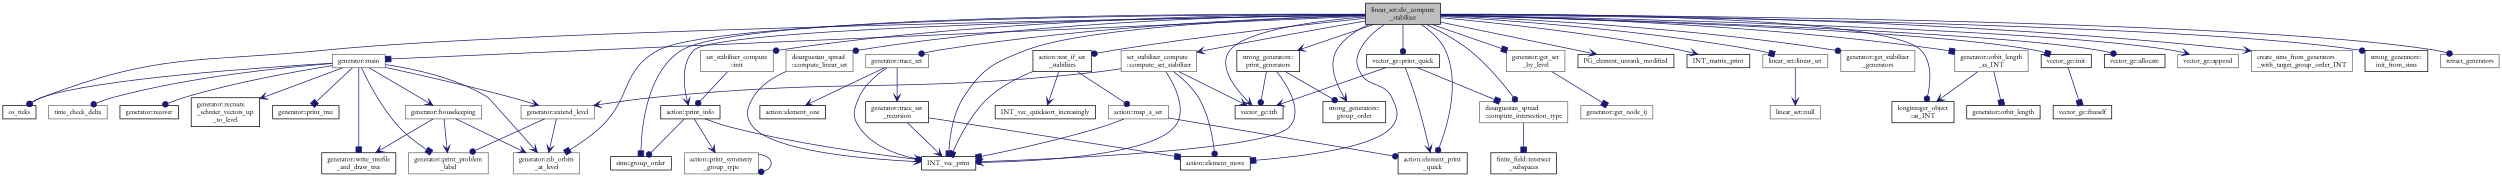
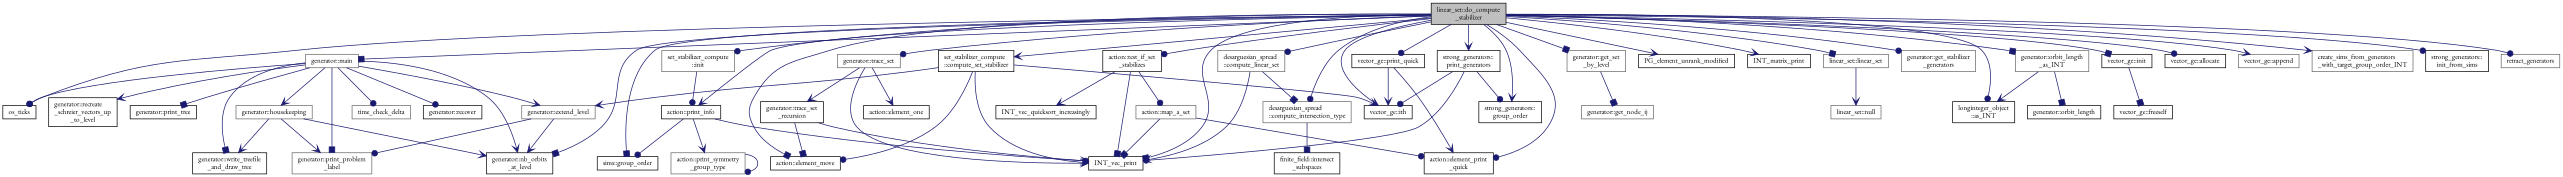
(1159, 61) -> (976, 61)
(1457, 84) -> (1276, 84)
(546, 163) -> (520, 163)
